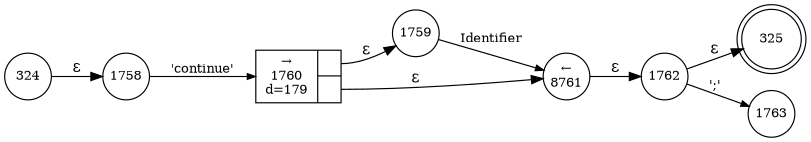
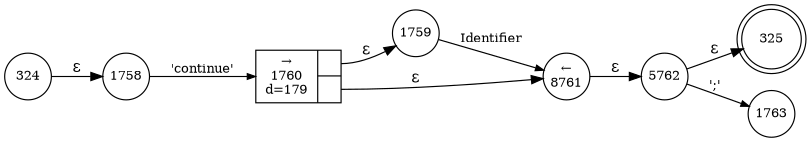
(665, 77) -> (665, 77)
